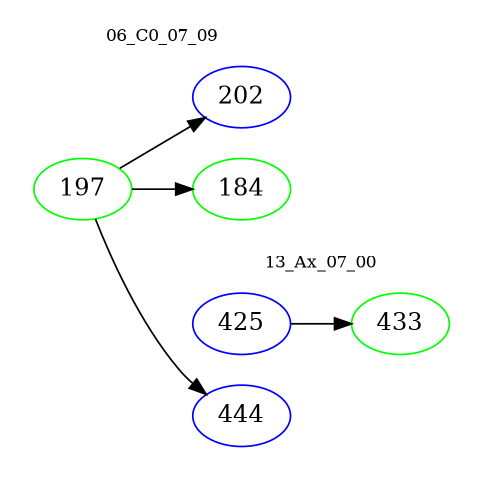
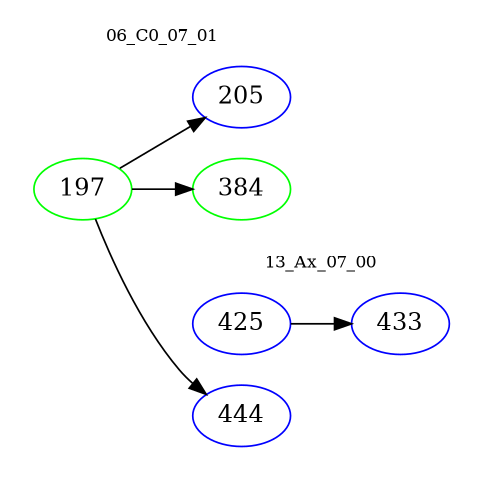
(162, 37) -> (162, 37)
(242, 97) -> (242, 97)
(242, 189) -> (242, 189)
(400, 324) -> (400, 324)
